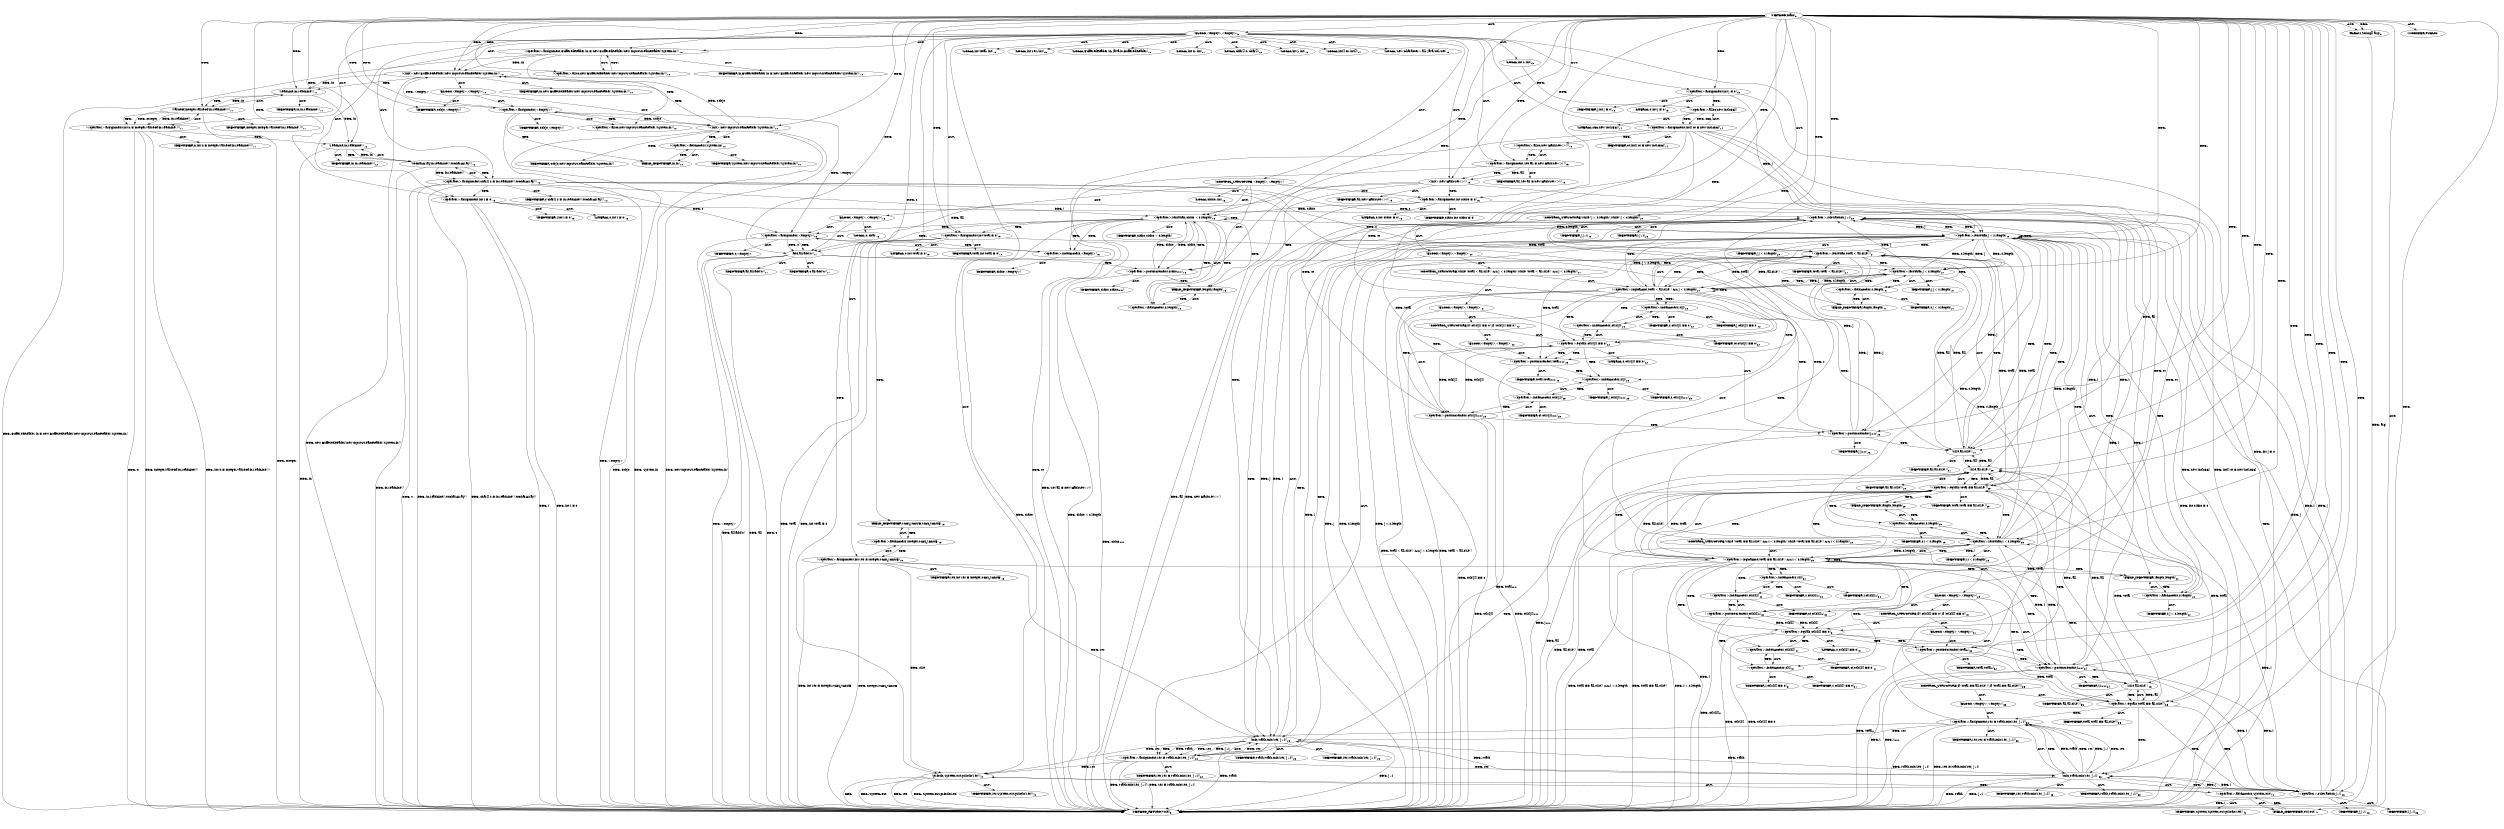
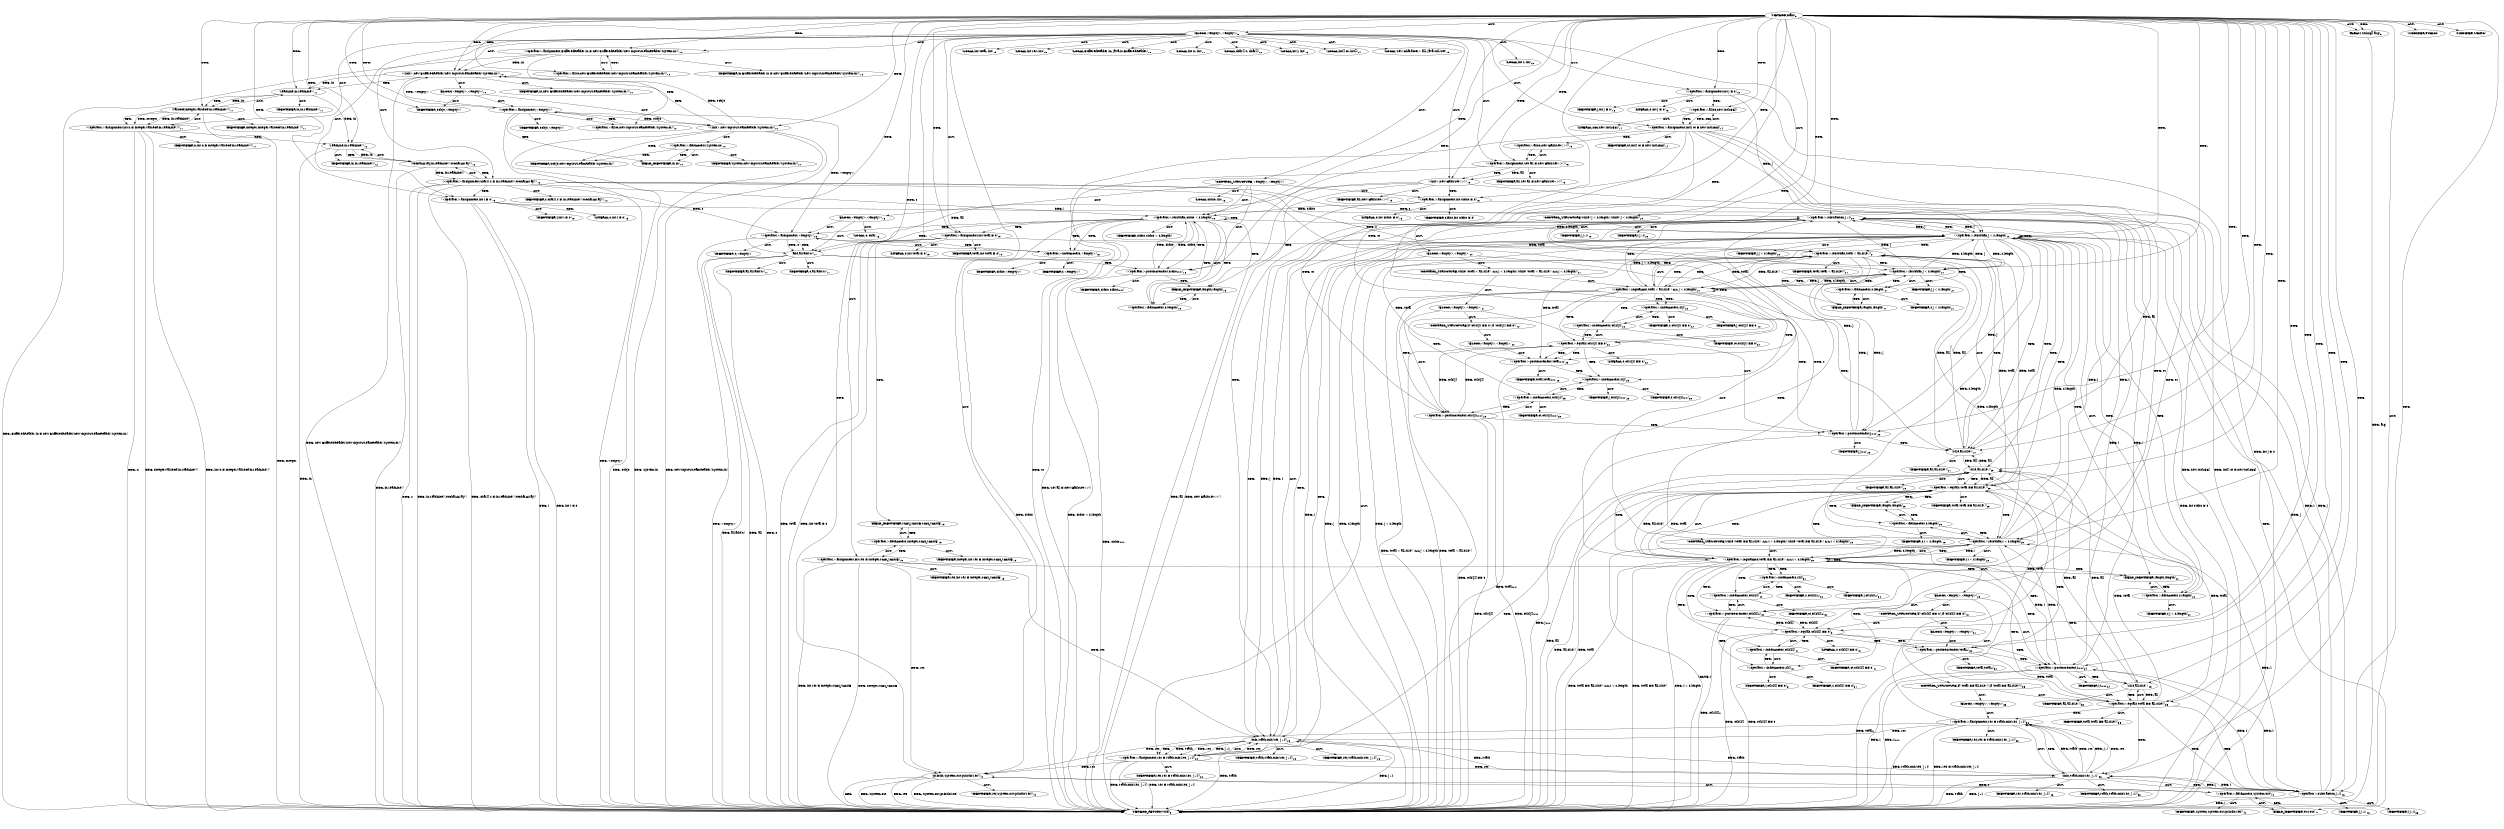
none -> (2471, 34)
(1598, 104) -> (1758, 67)
(708, 136) -> (637, 155)
(571, 209) -> (571, 209)
none -> (1061, 272)
(1529, 335) -> none
none -> (977, 560)
(1900, 580) -> (1707, 581)
(918, 668) -> (918, 668)
(1705, 677) -> (1705, 677)
(1984, 785) -> (1984, 785)
